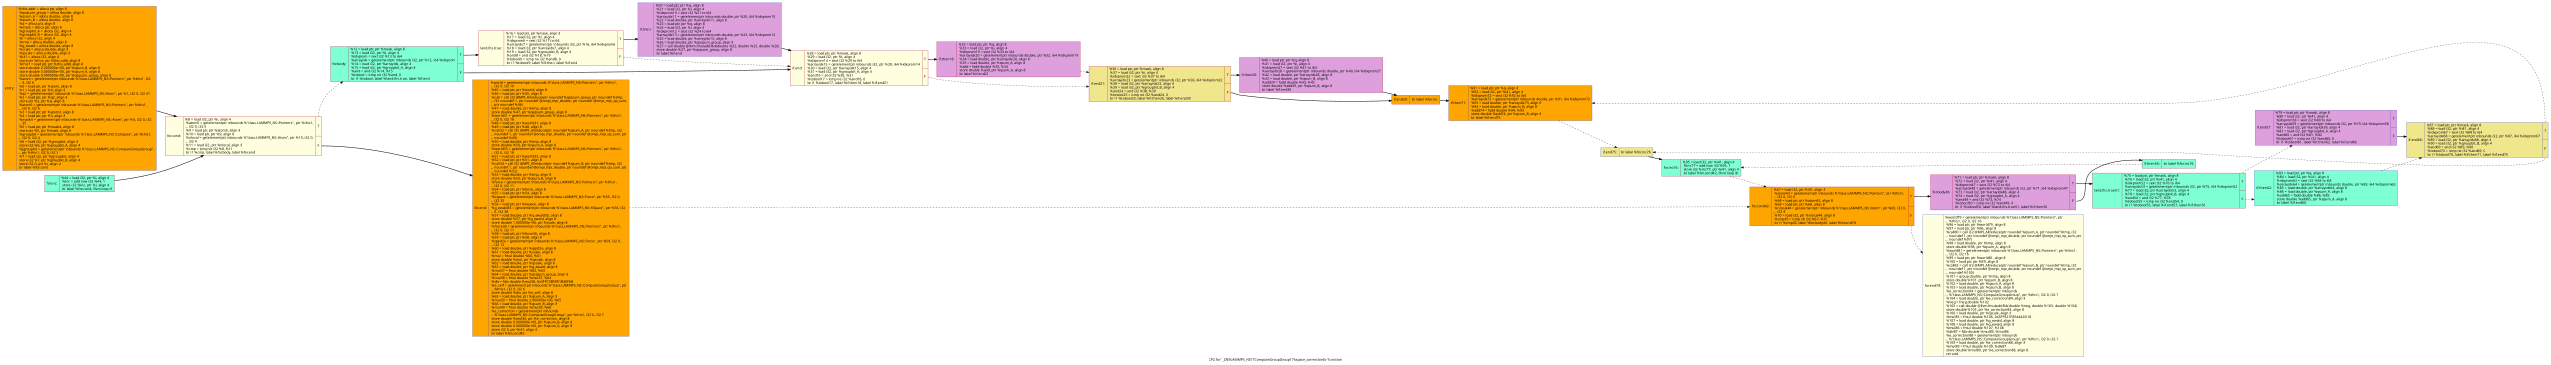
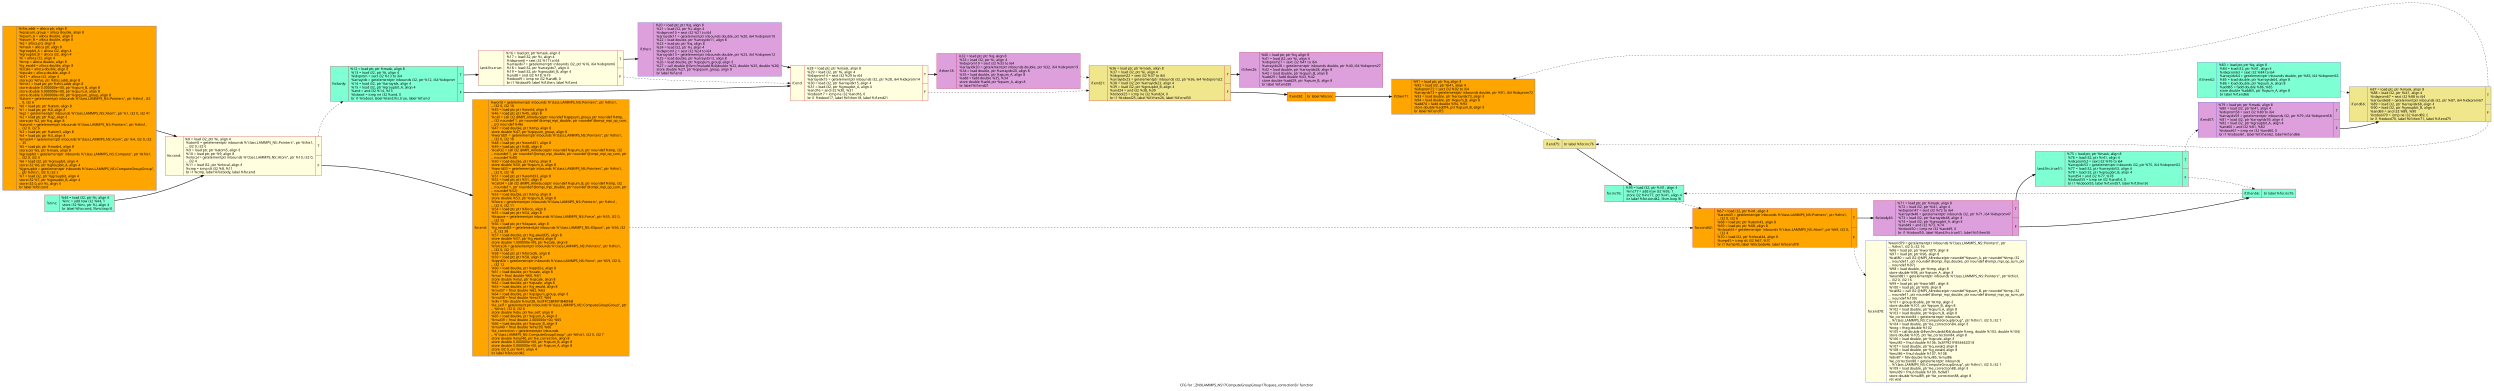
(1389, 93) -> none
(2249, 199) -> (2221, 181)
